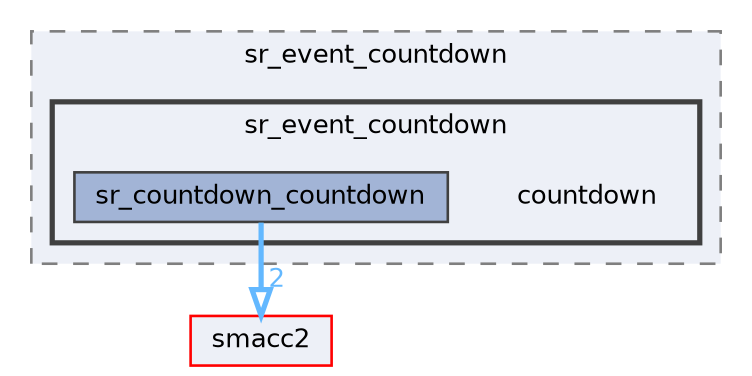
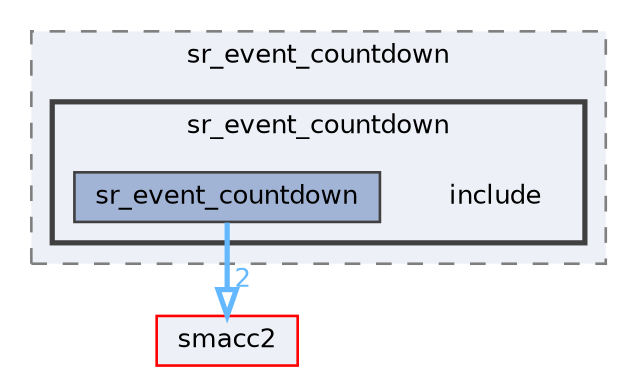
(261, 197) -> (227, 197)
(588, 197) -> (496, 197)
